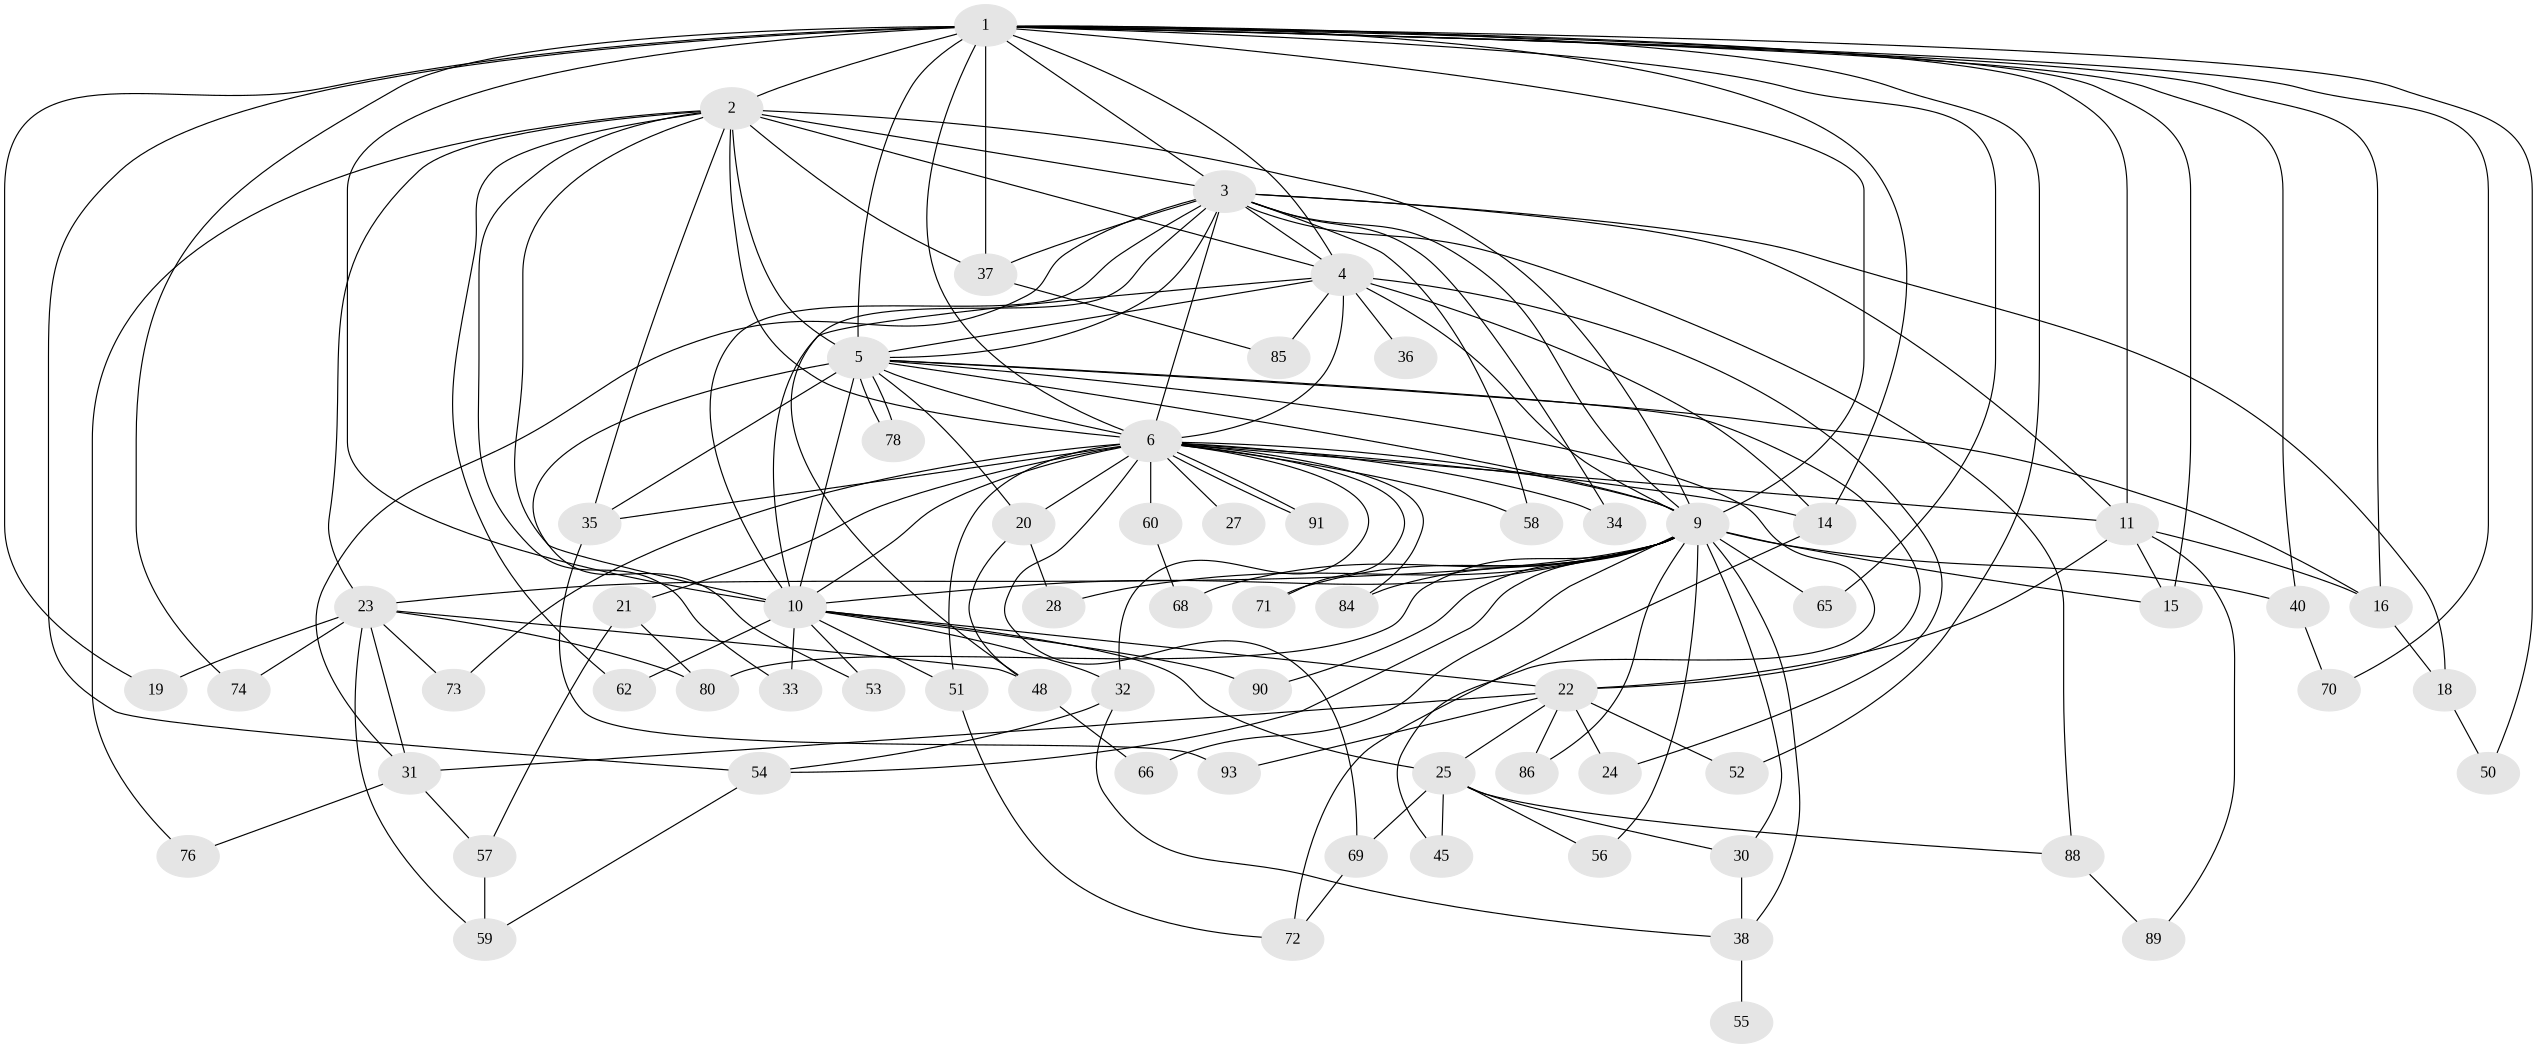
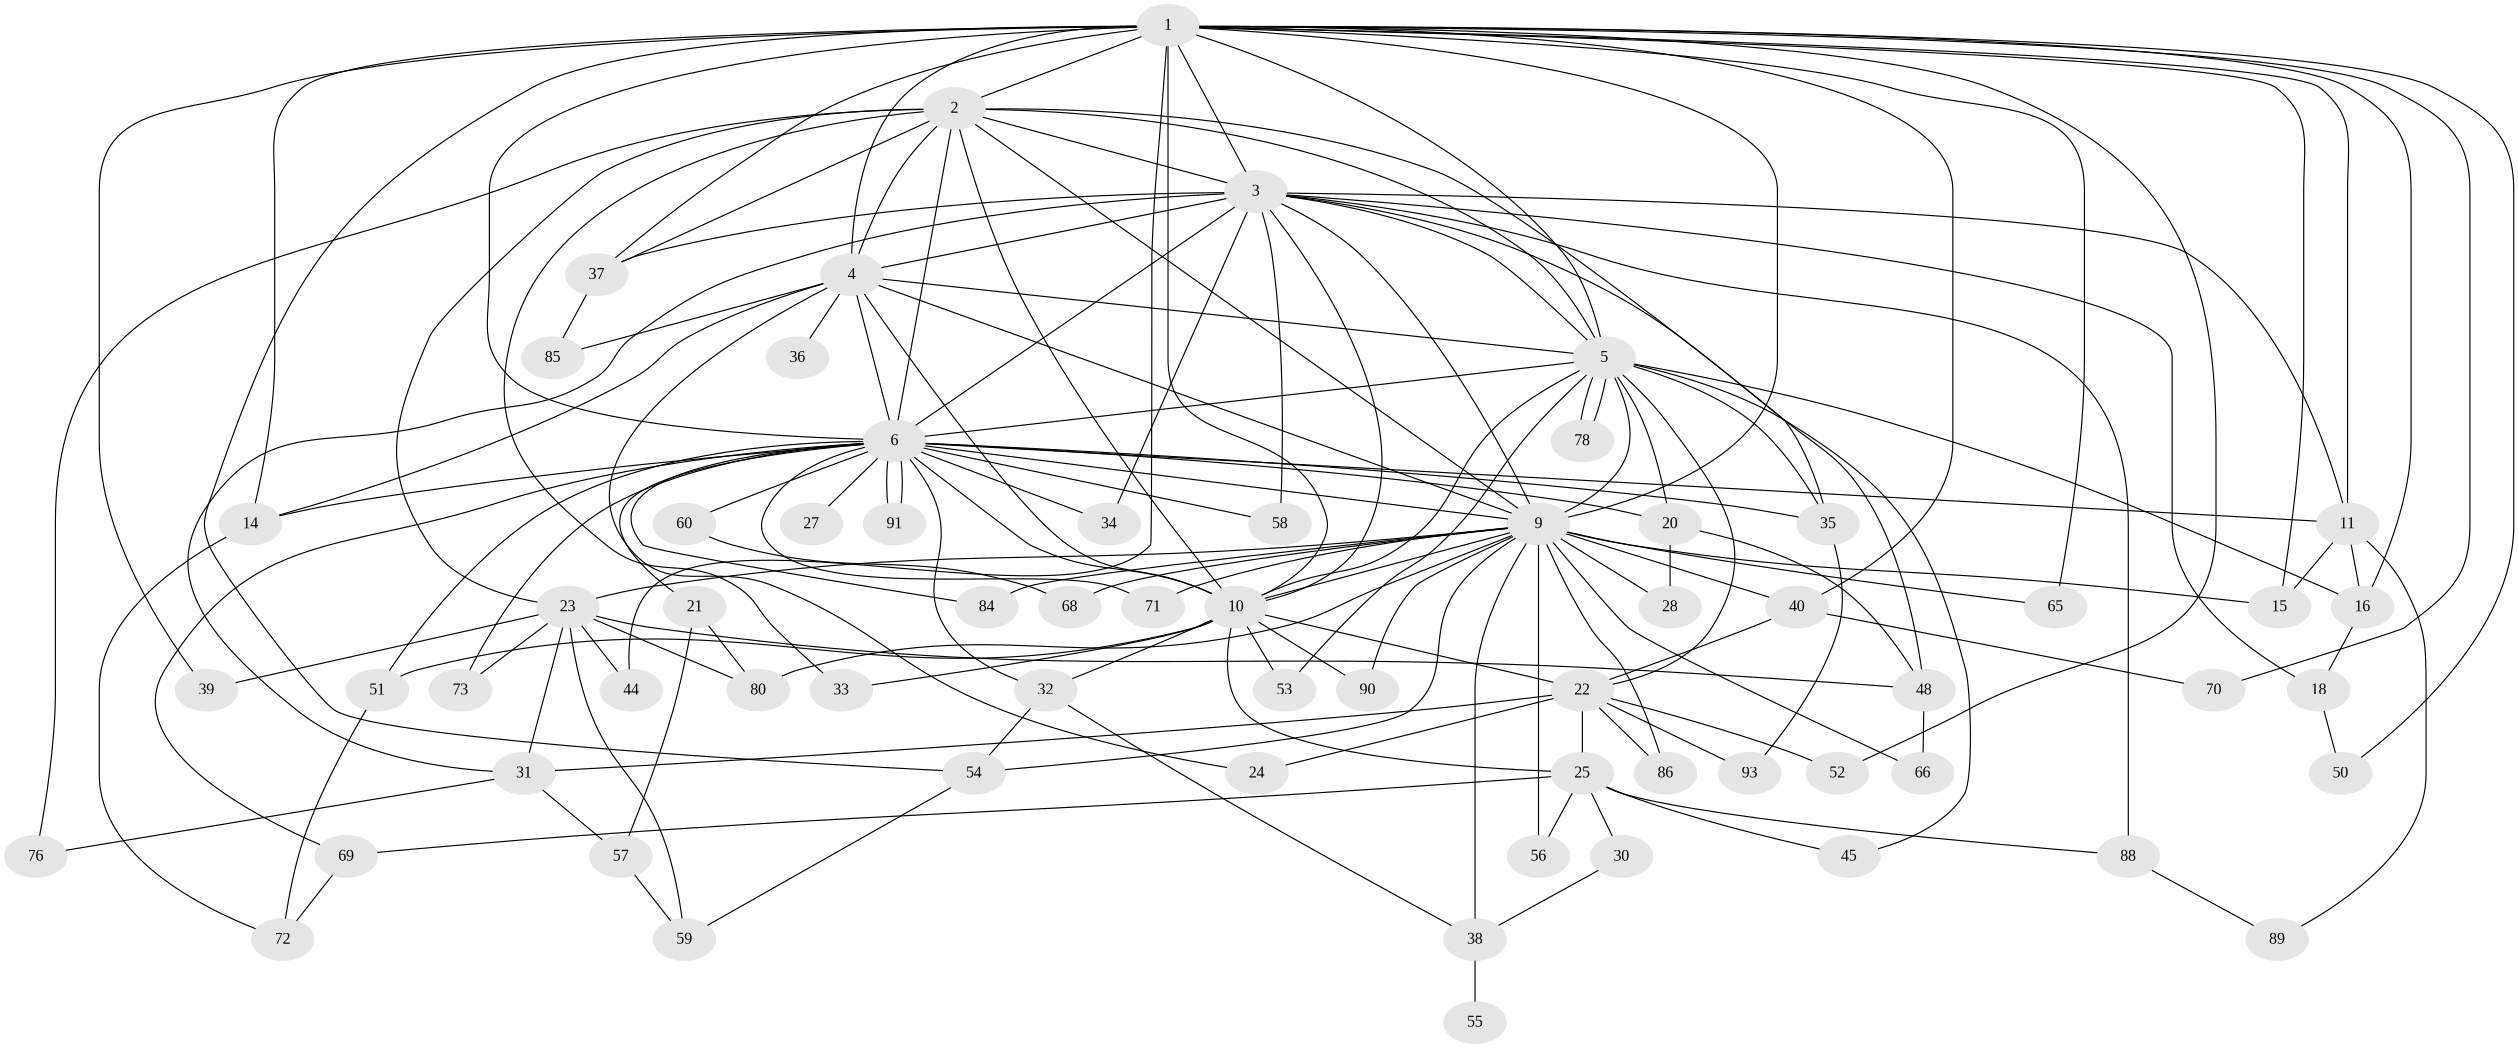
(1903, 642) -> (1711, 643)
(156, 690) -> (207, 690)
(239, 690) -> (631, 690)
(624, 690) -> none
(1764, 690) -> none
